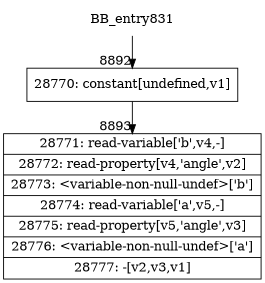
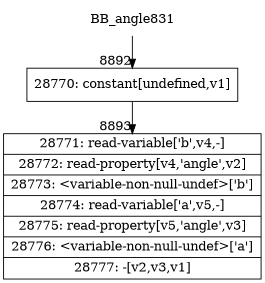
(132, 20) -> (132, 20)
